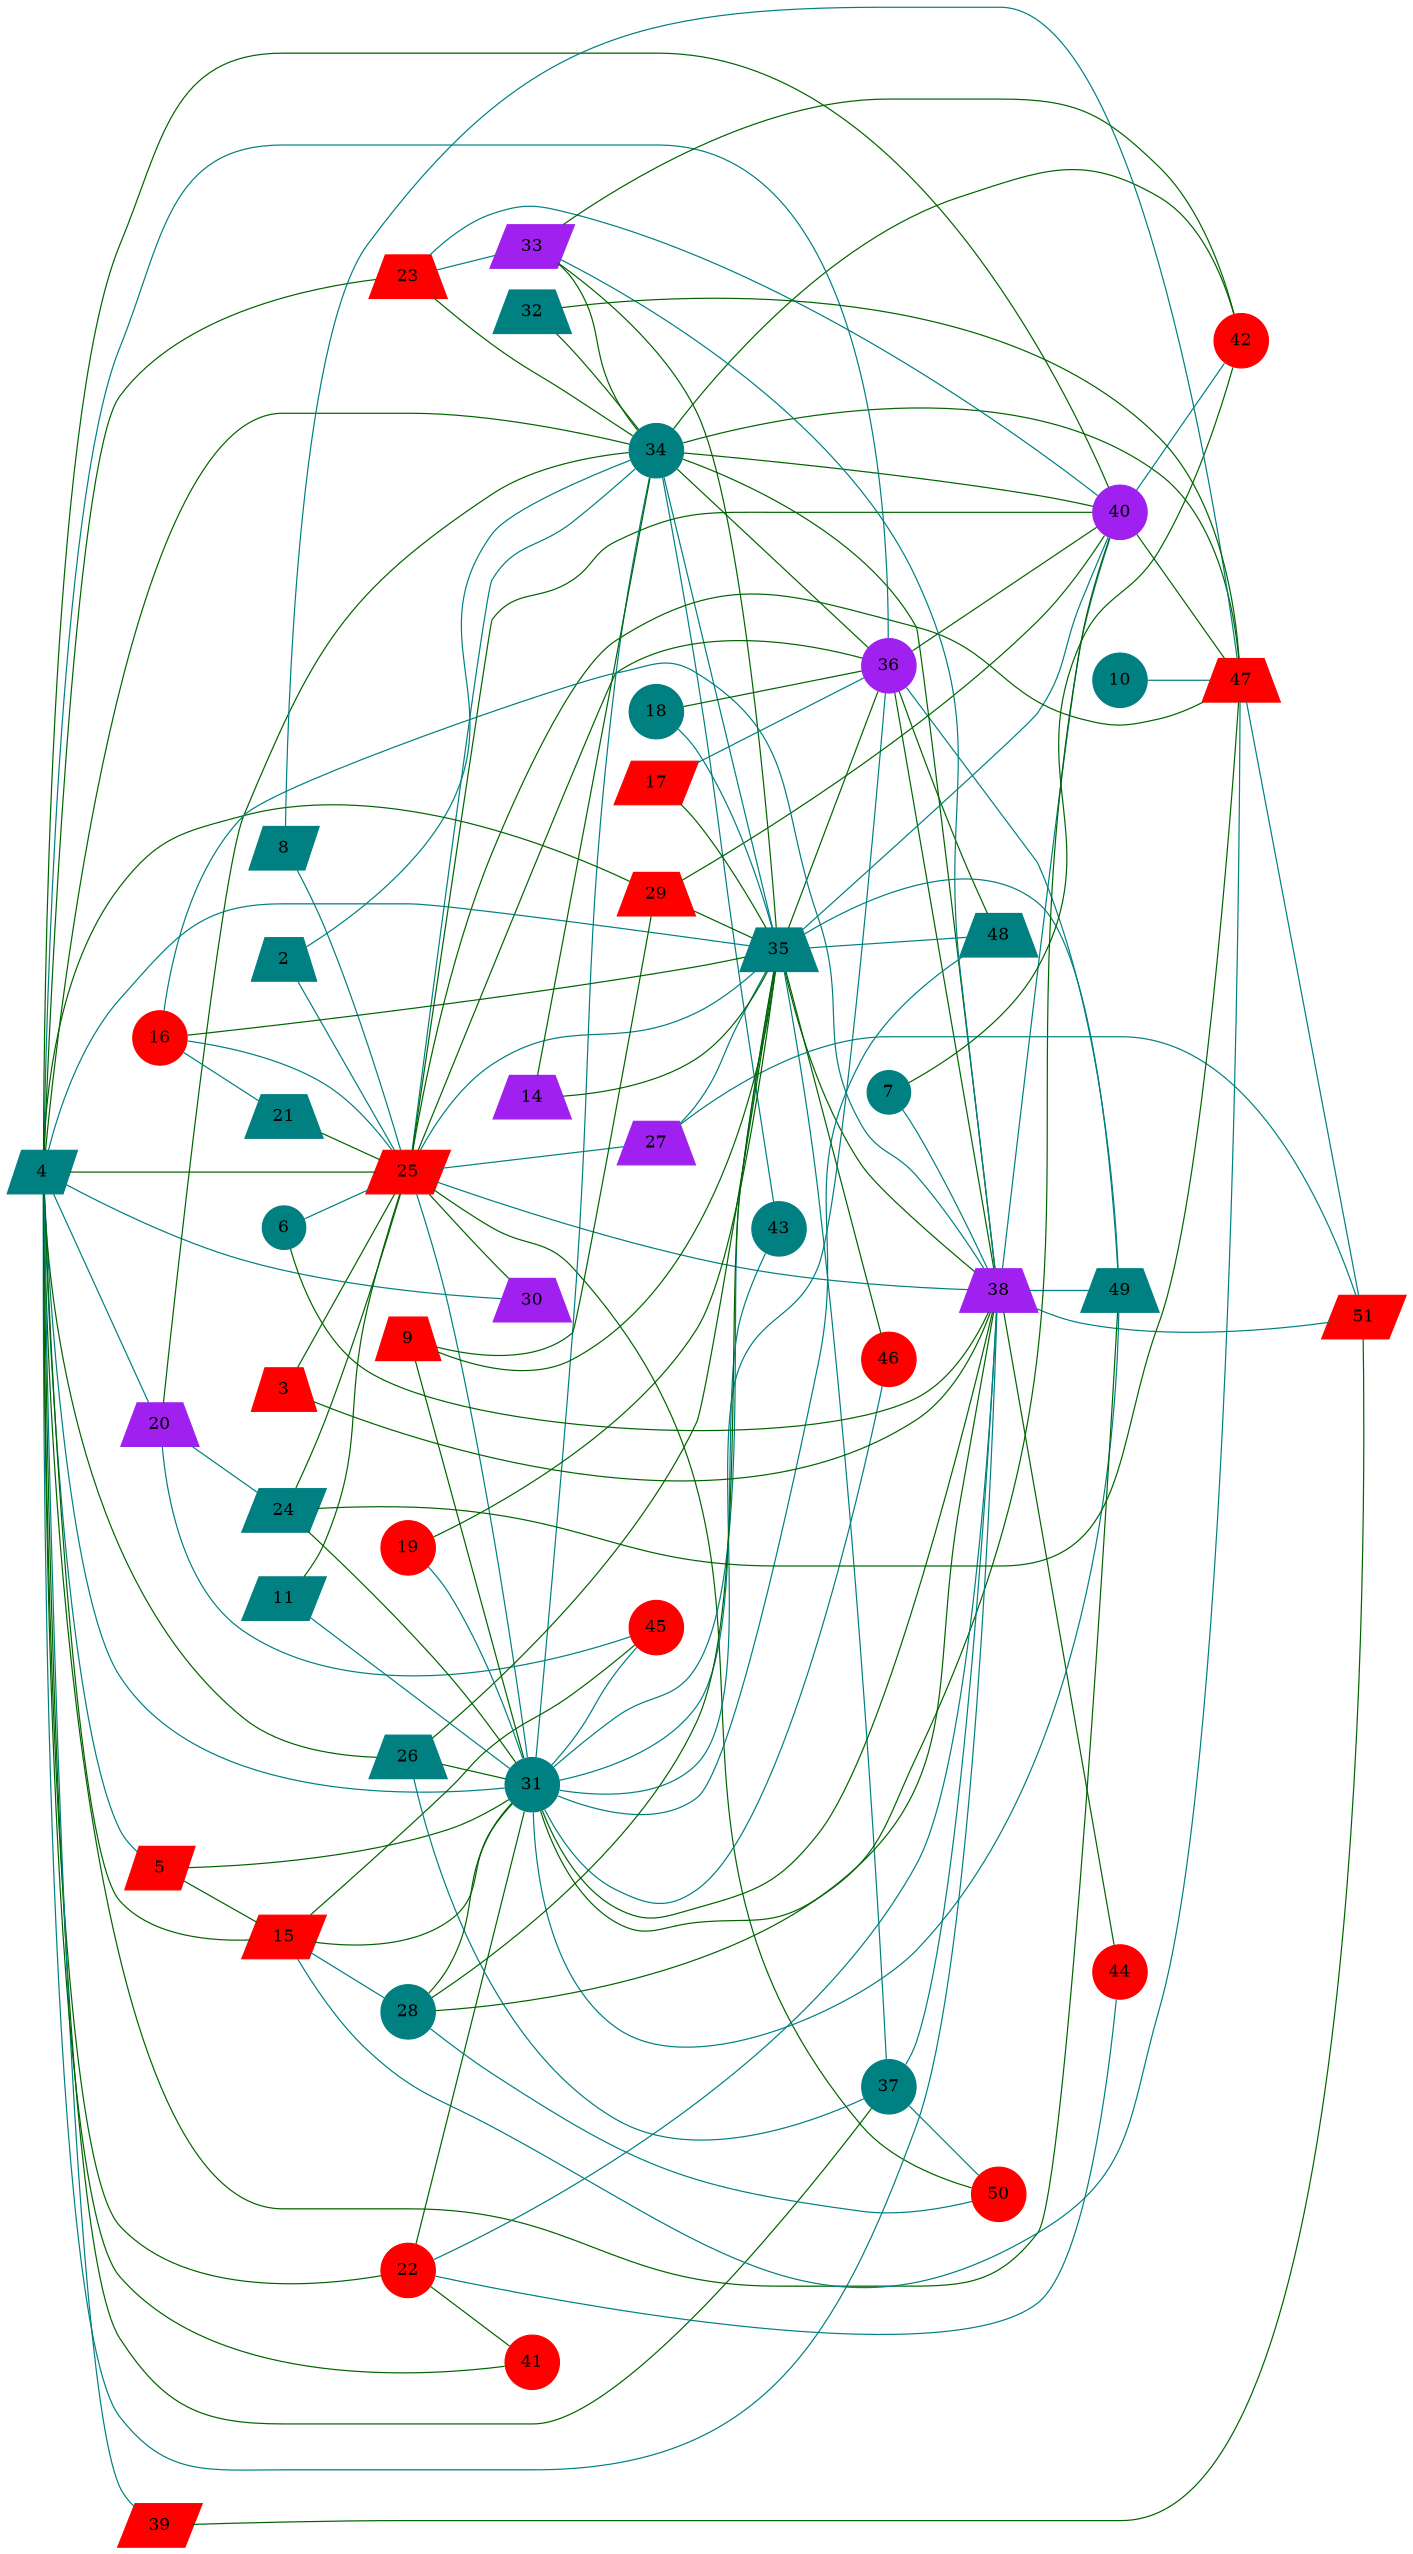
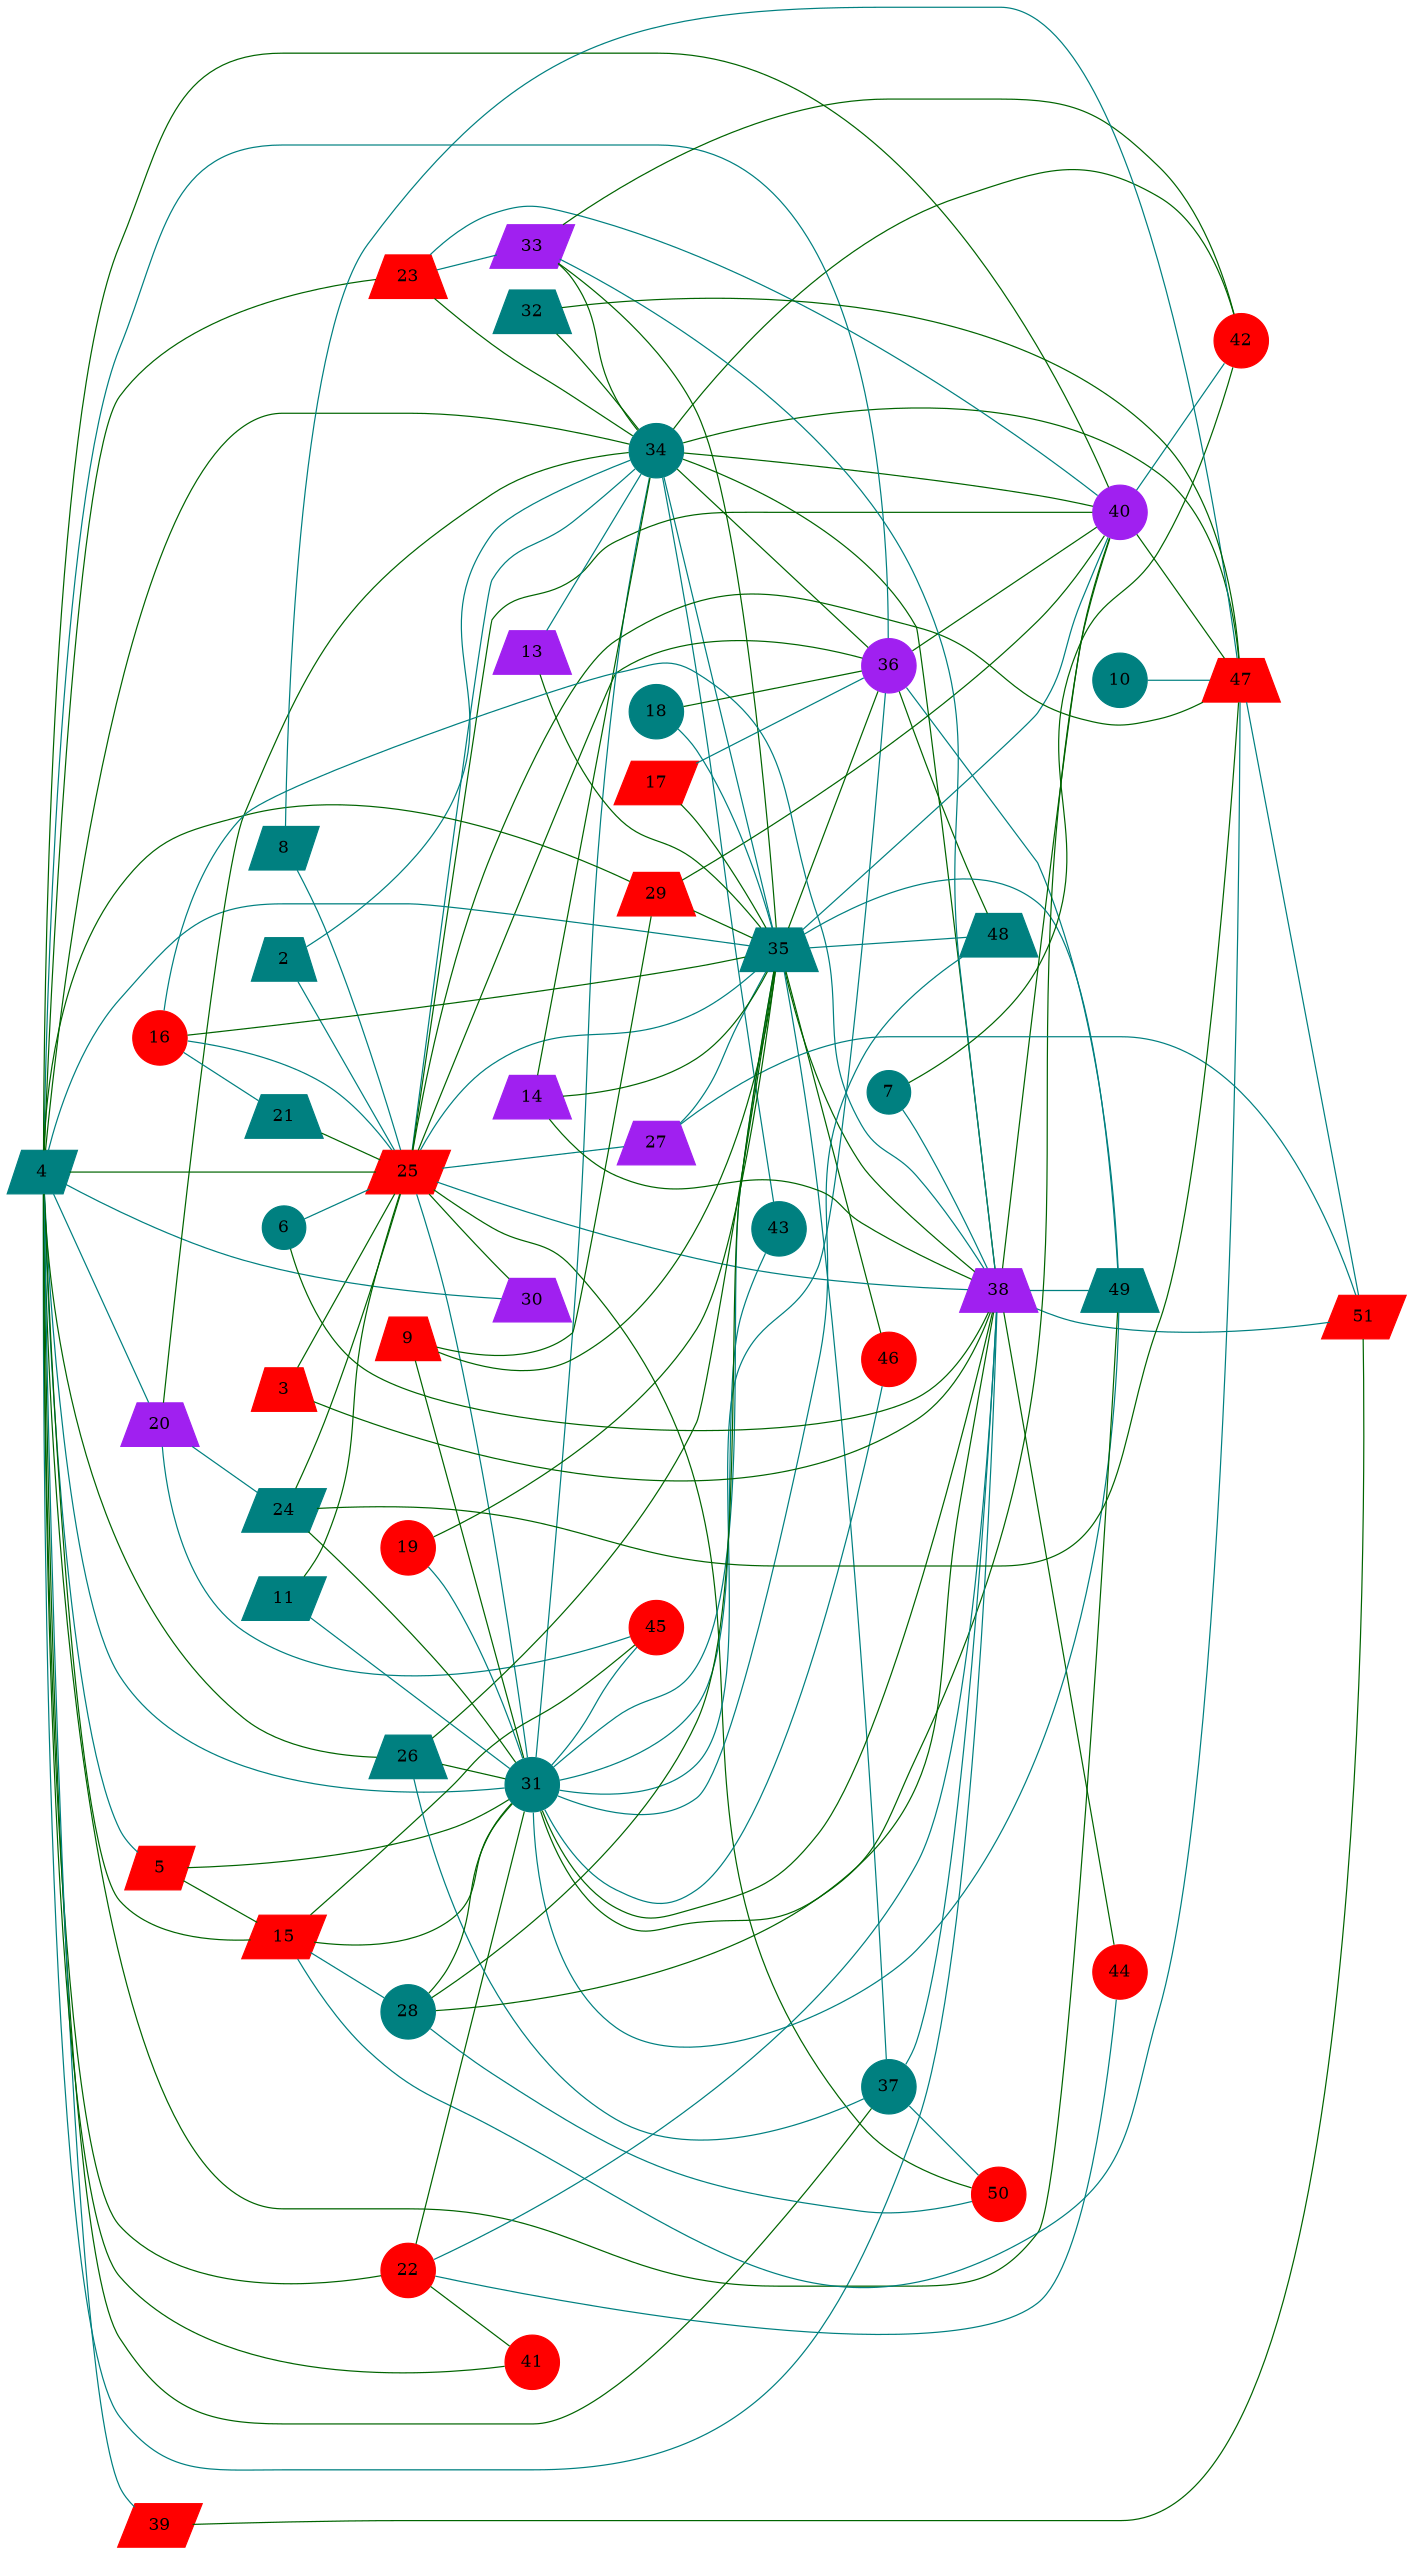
none -> (532, 652)
(1042, 938) -> (1042, 938)
(944, 981) -> (762, 1180)
